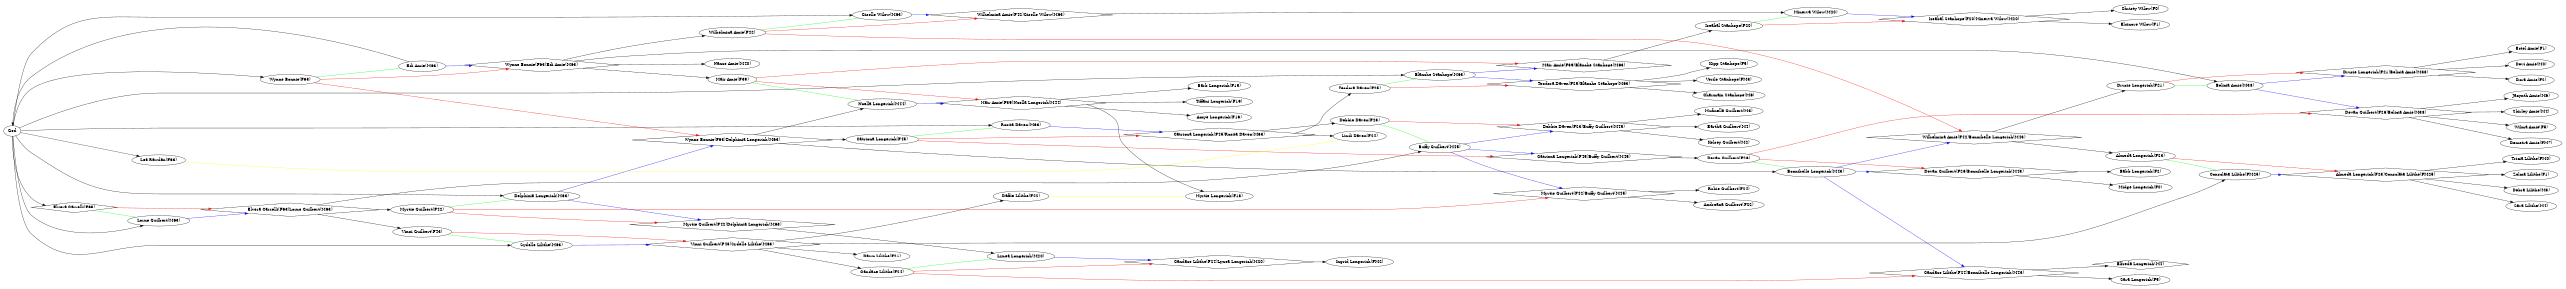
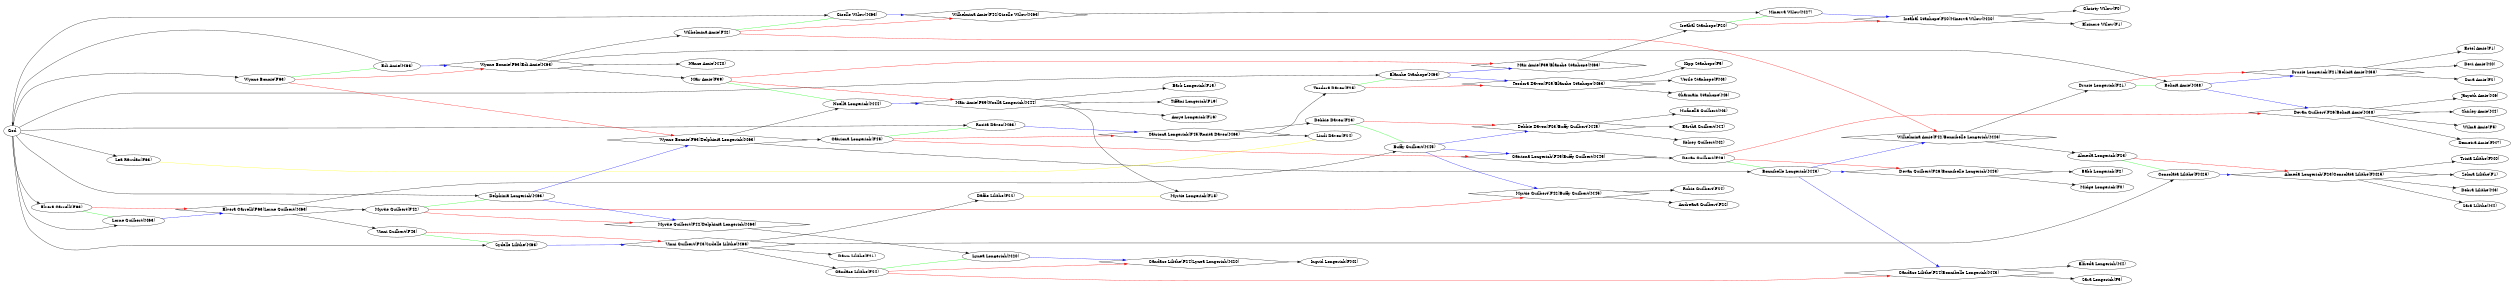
(1816, 13) -> (1791, 13)
(74, 207) -> (62, 207)
(2141, 264) -> (2102, 264)
